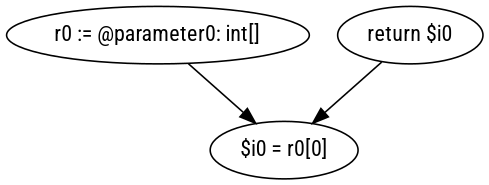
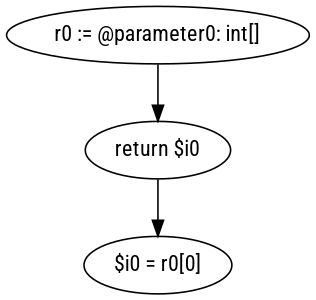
(216, 88) -> (158, 85)
